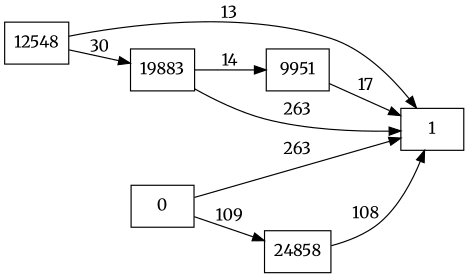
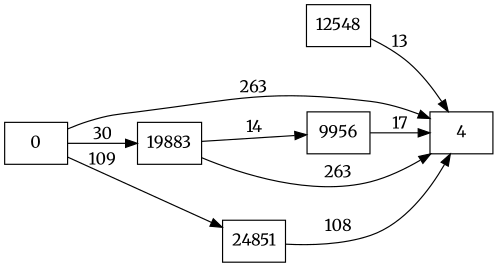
(94, 55) -> (97, 143)
(298, 70) -> (339, 133)
(432, 129) -> (461, 133)
(298, 252) -> (254, 241)
